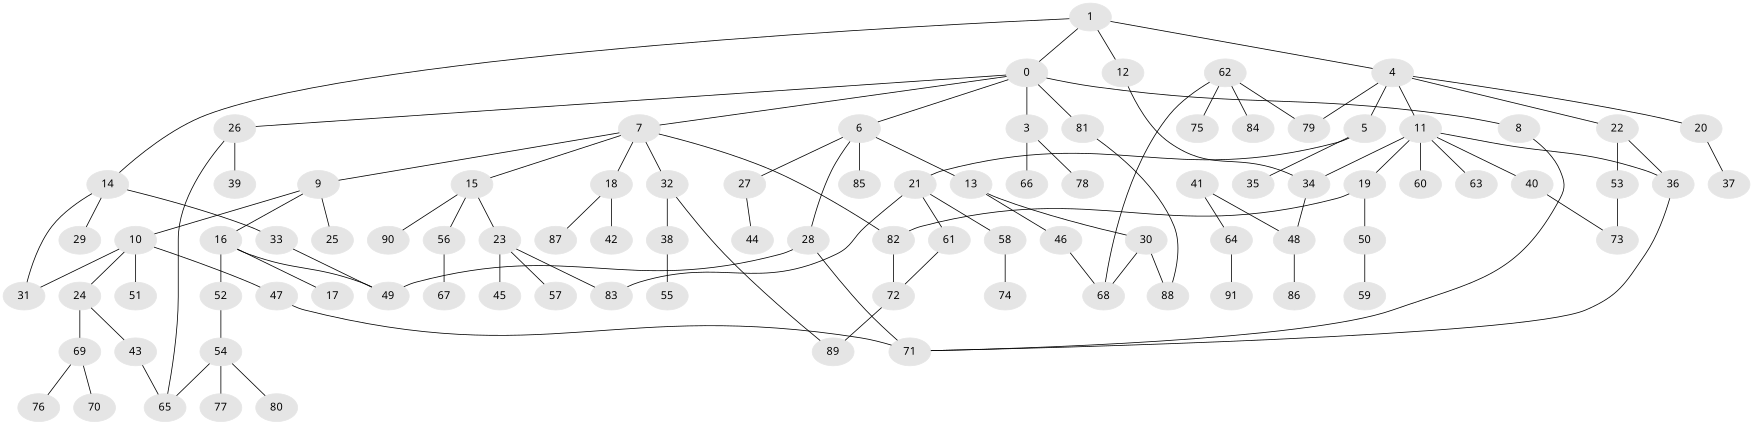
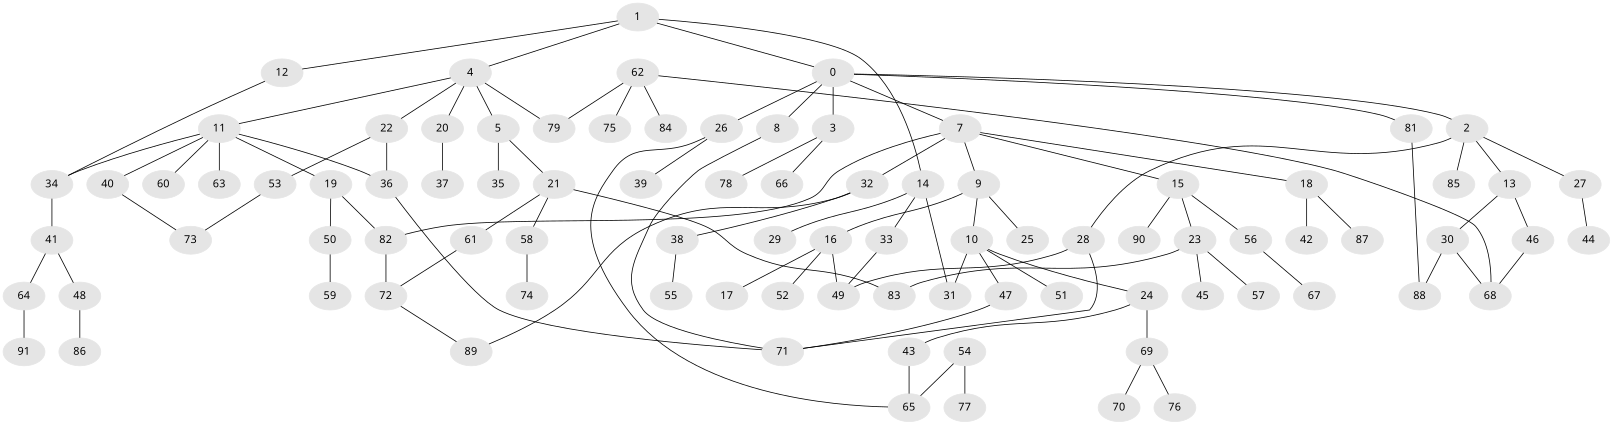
(859, 129) -> (1467, 129)
(1302, 212) -> (52, 212)
(221, 324) -> none
(277, 408) -> none
